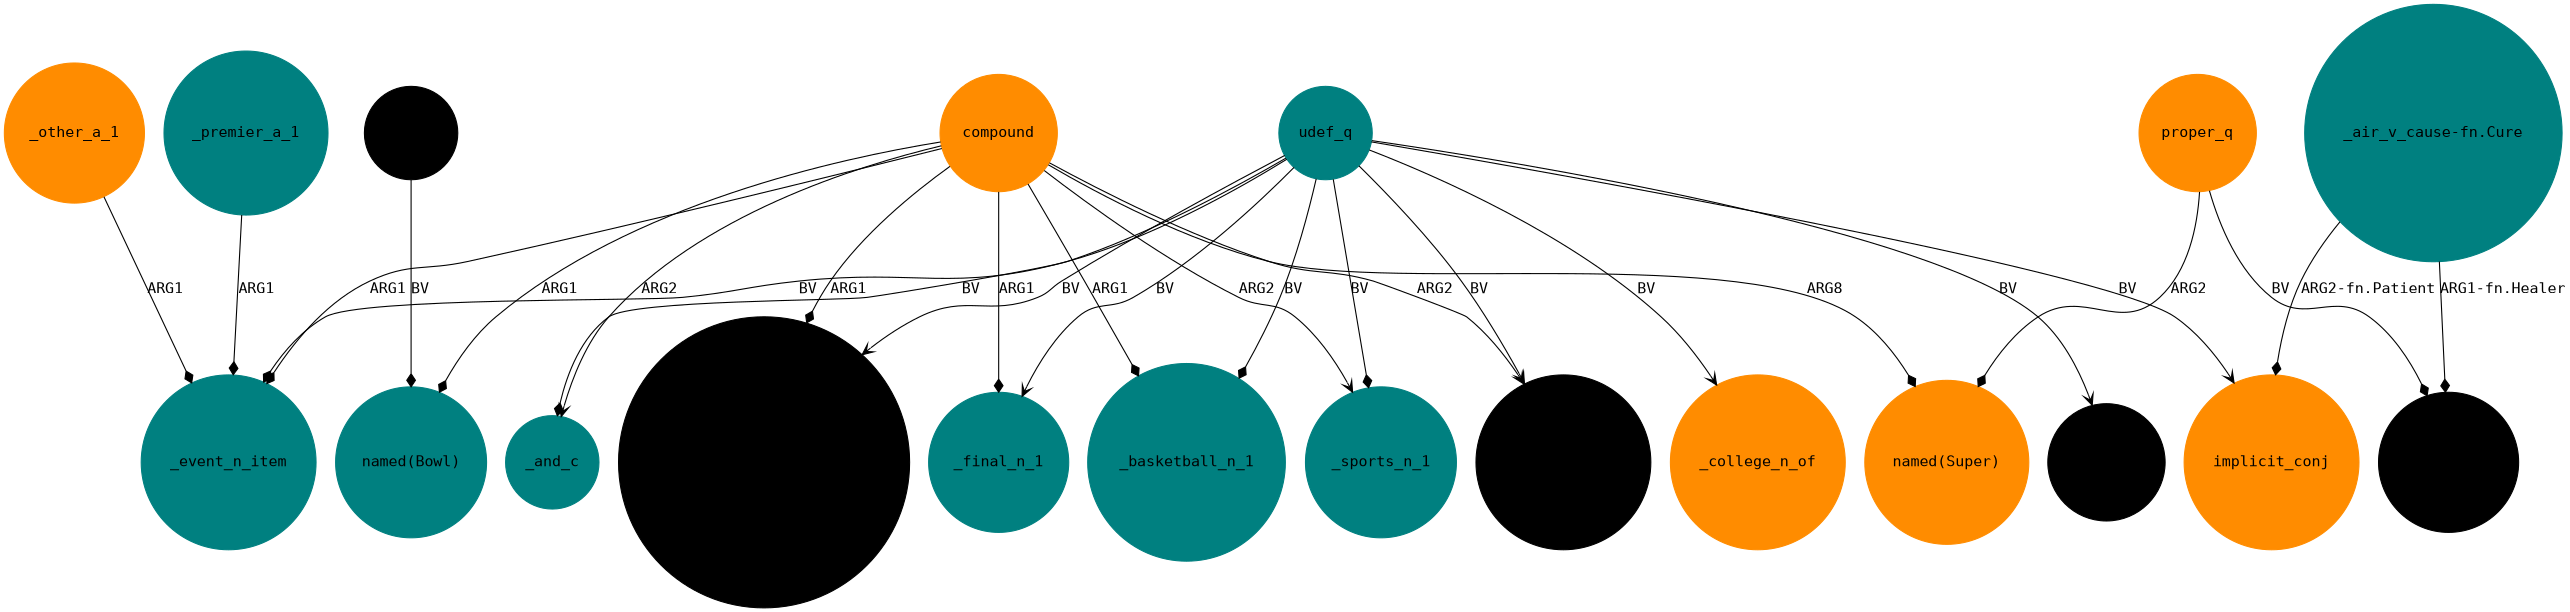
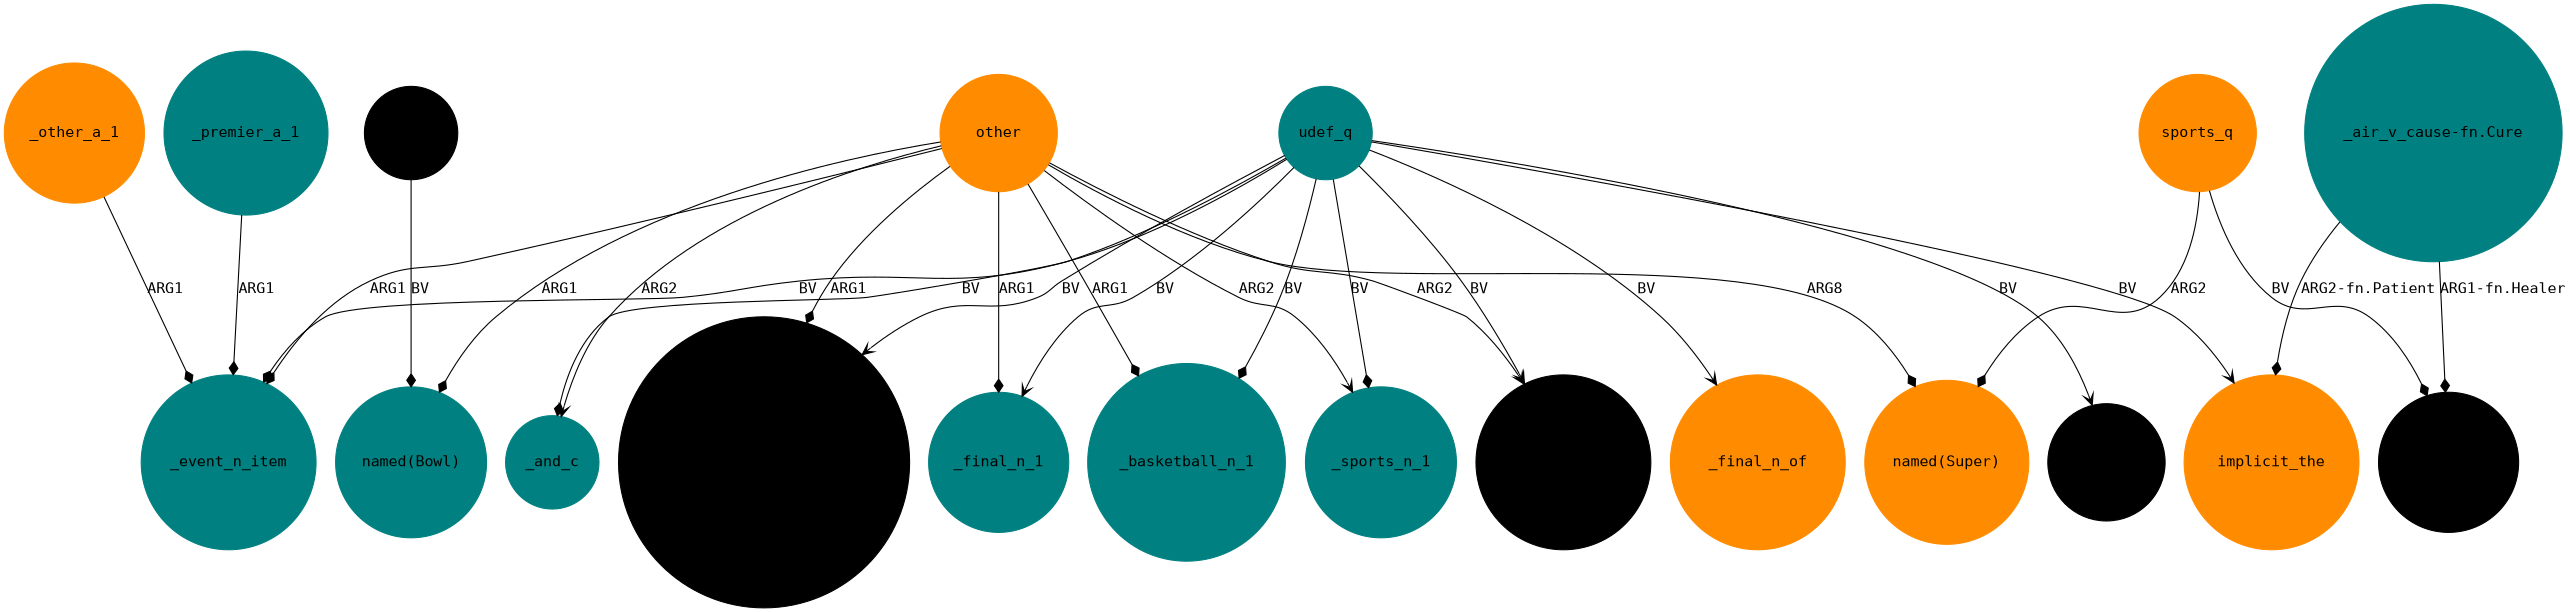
(999, 133) -> (999, 133)
(2198, 133) -> (2198, 133)
(1758, 462) -> (1758, 462)
(2272, 462) -> (2272, 462)
